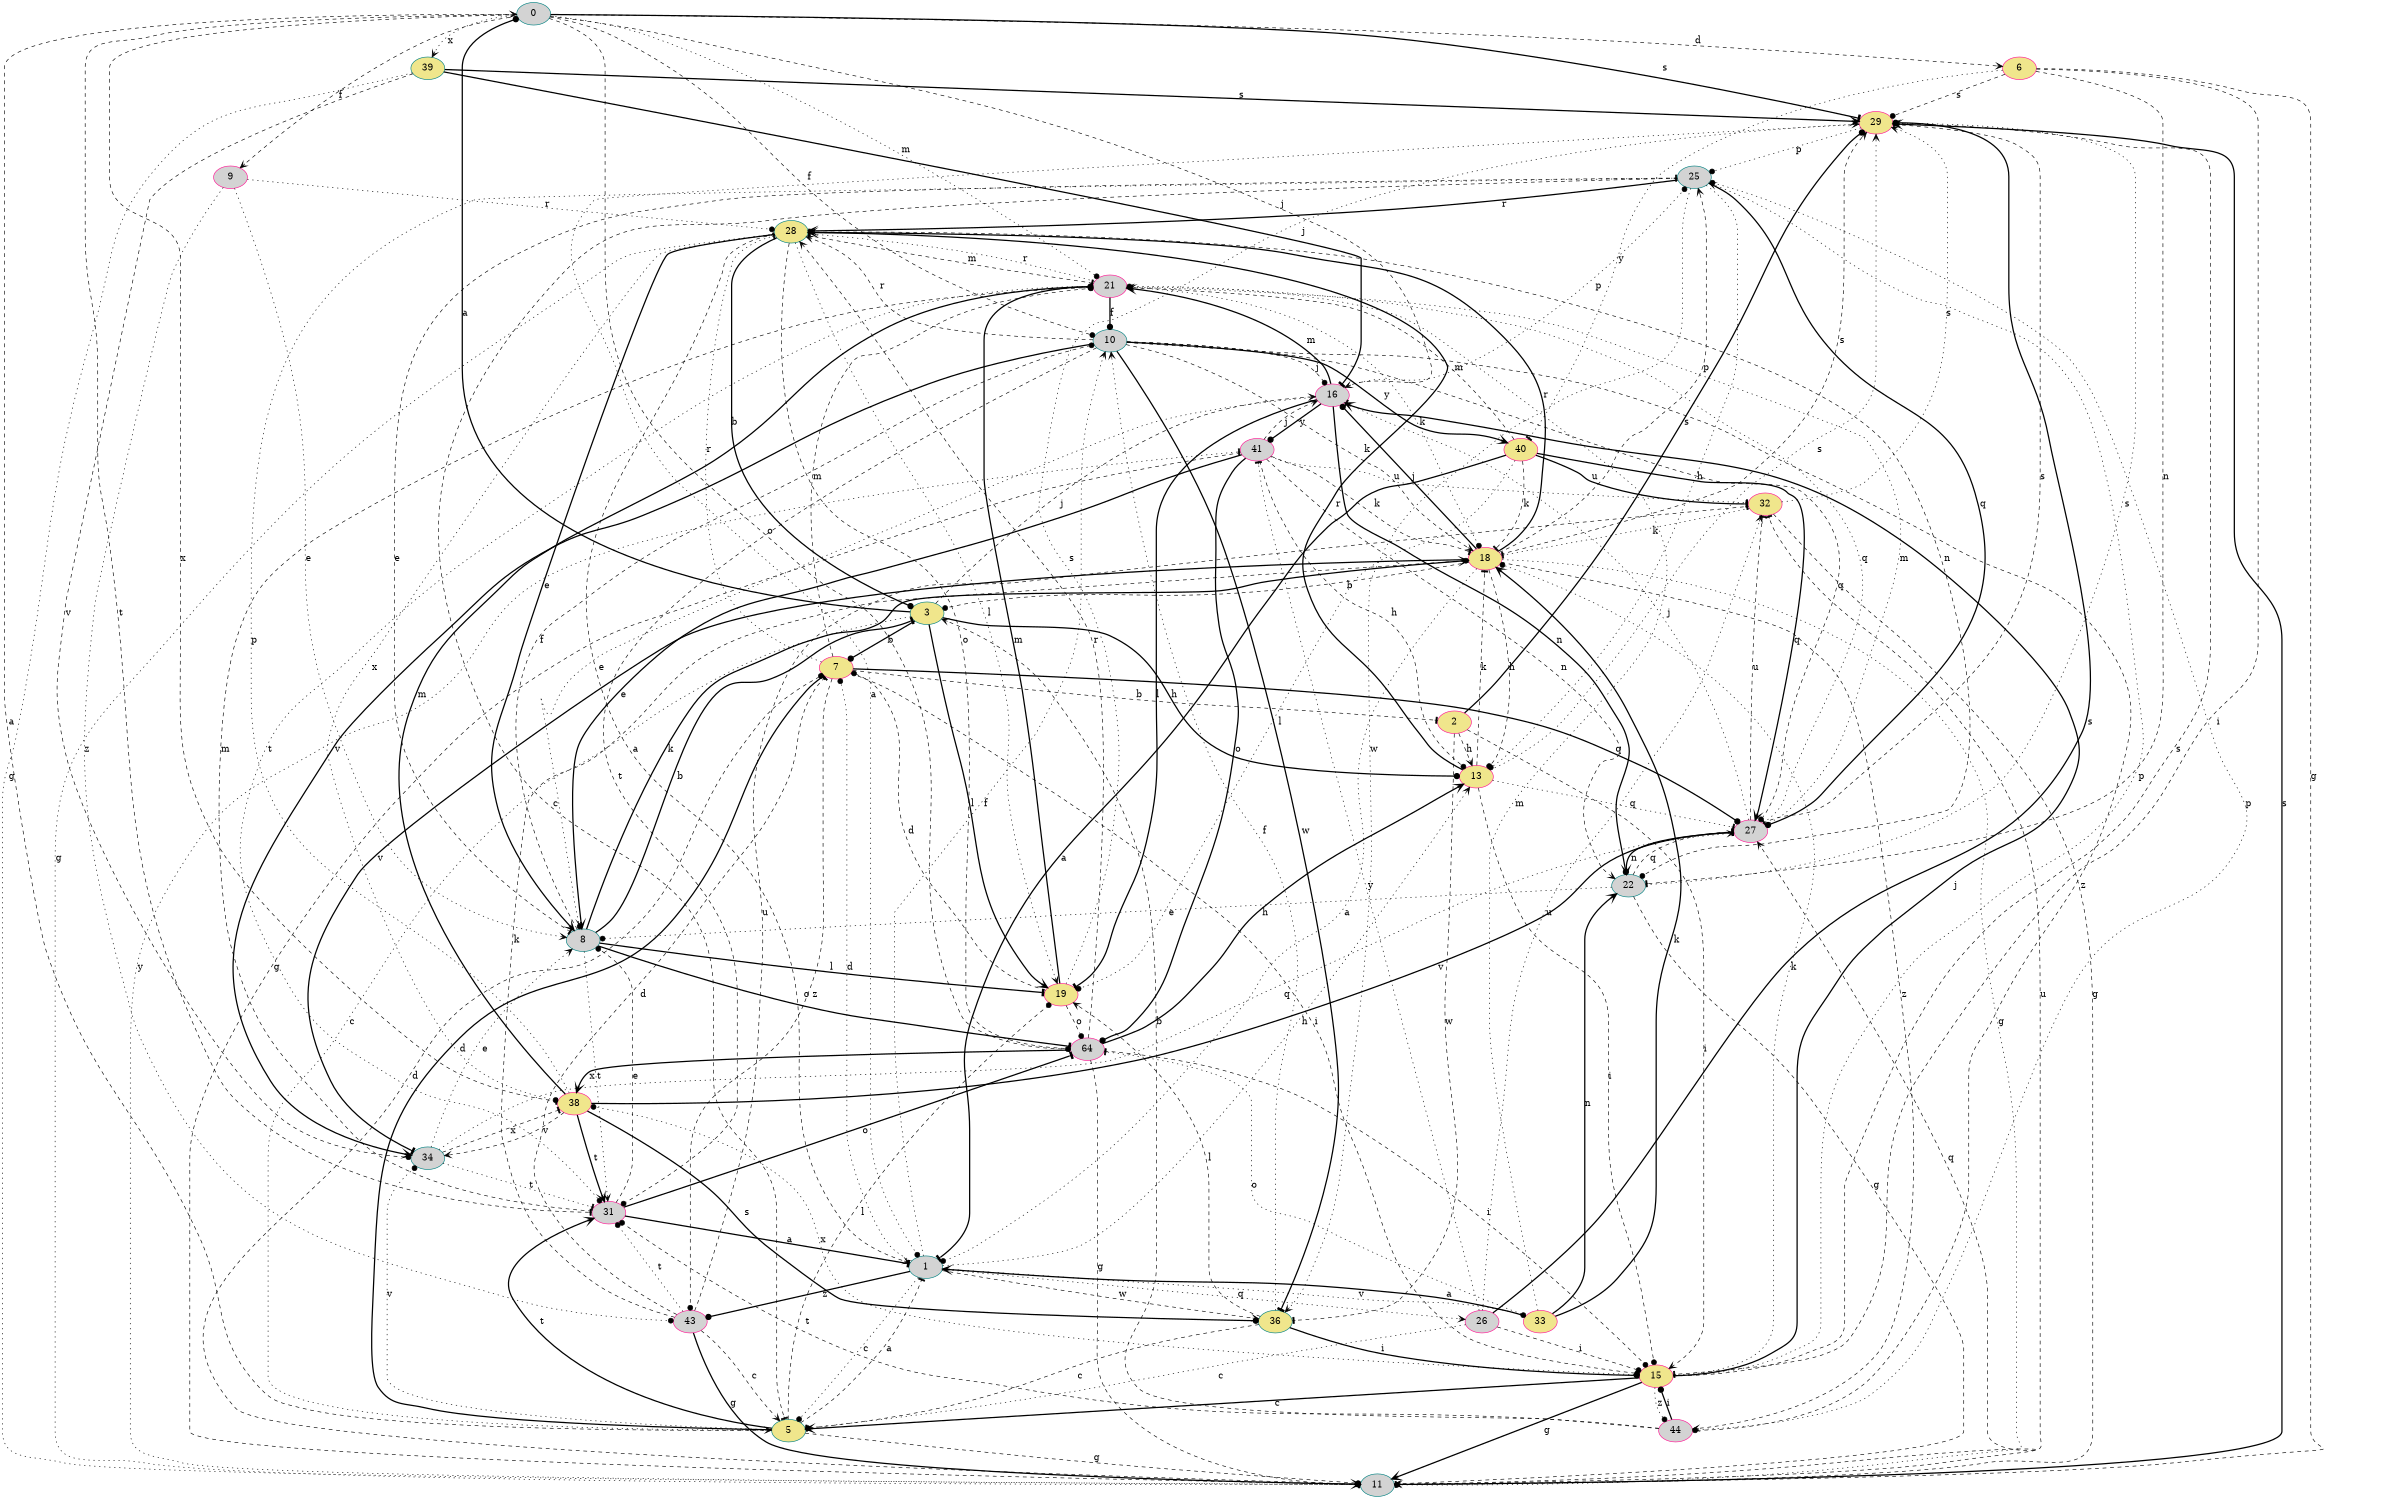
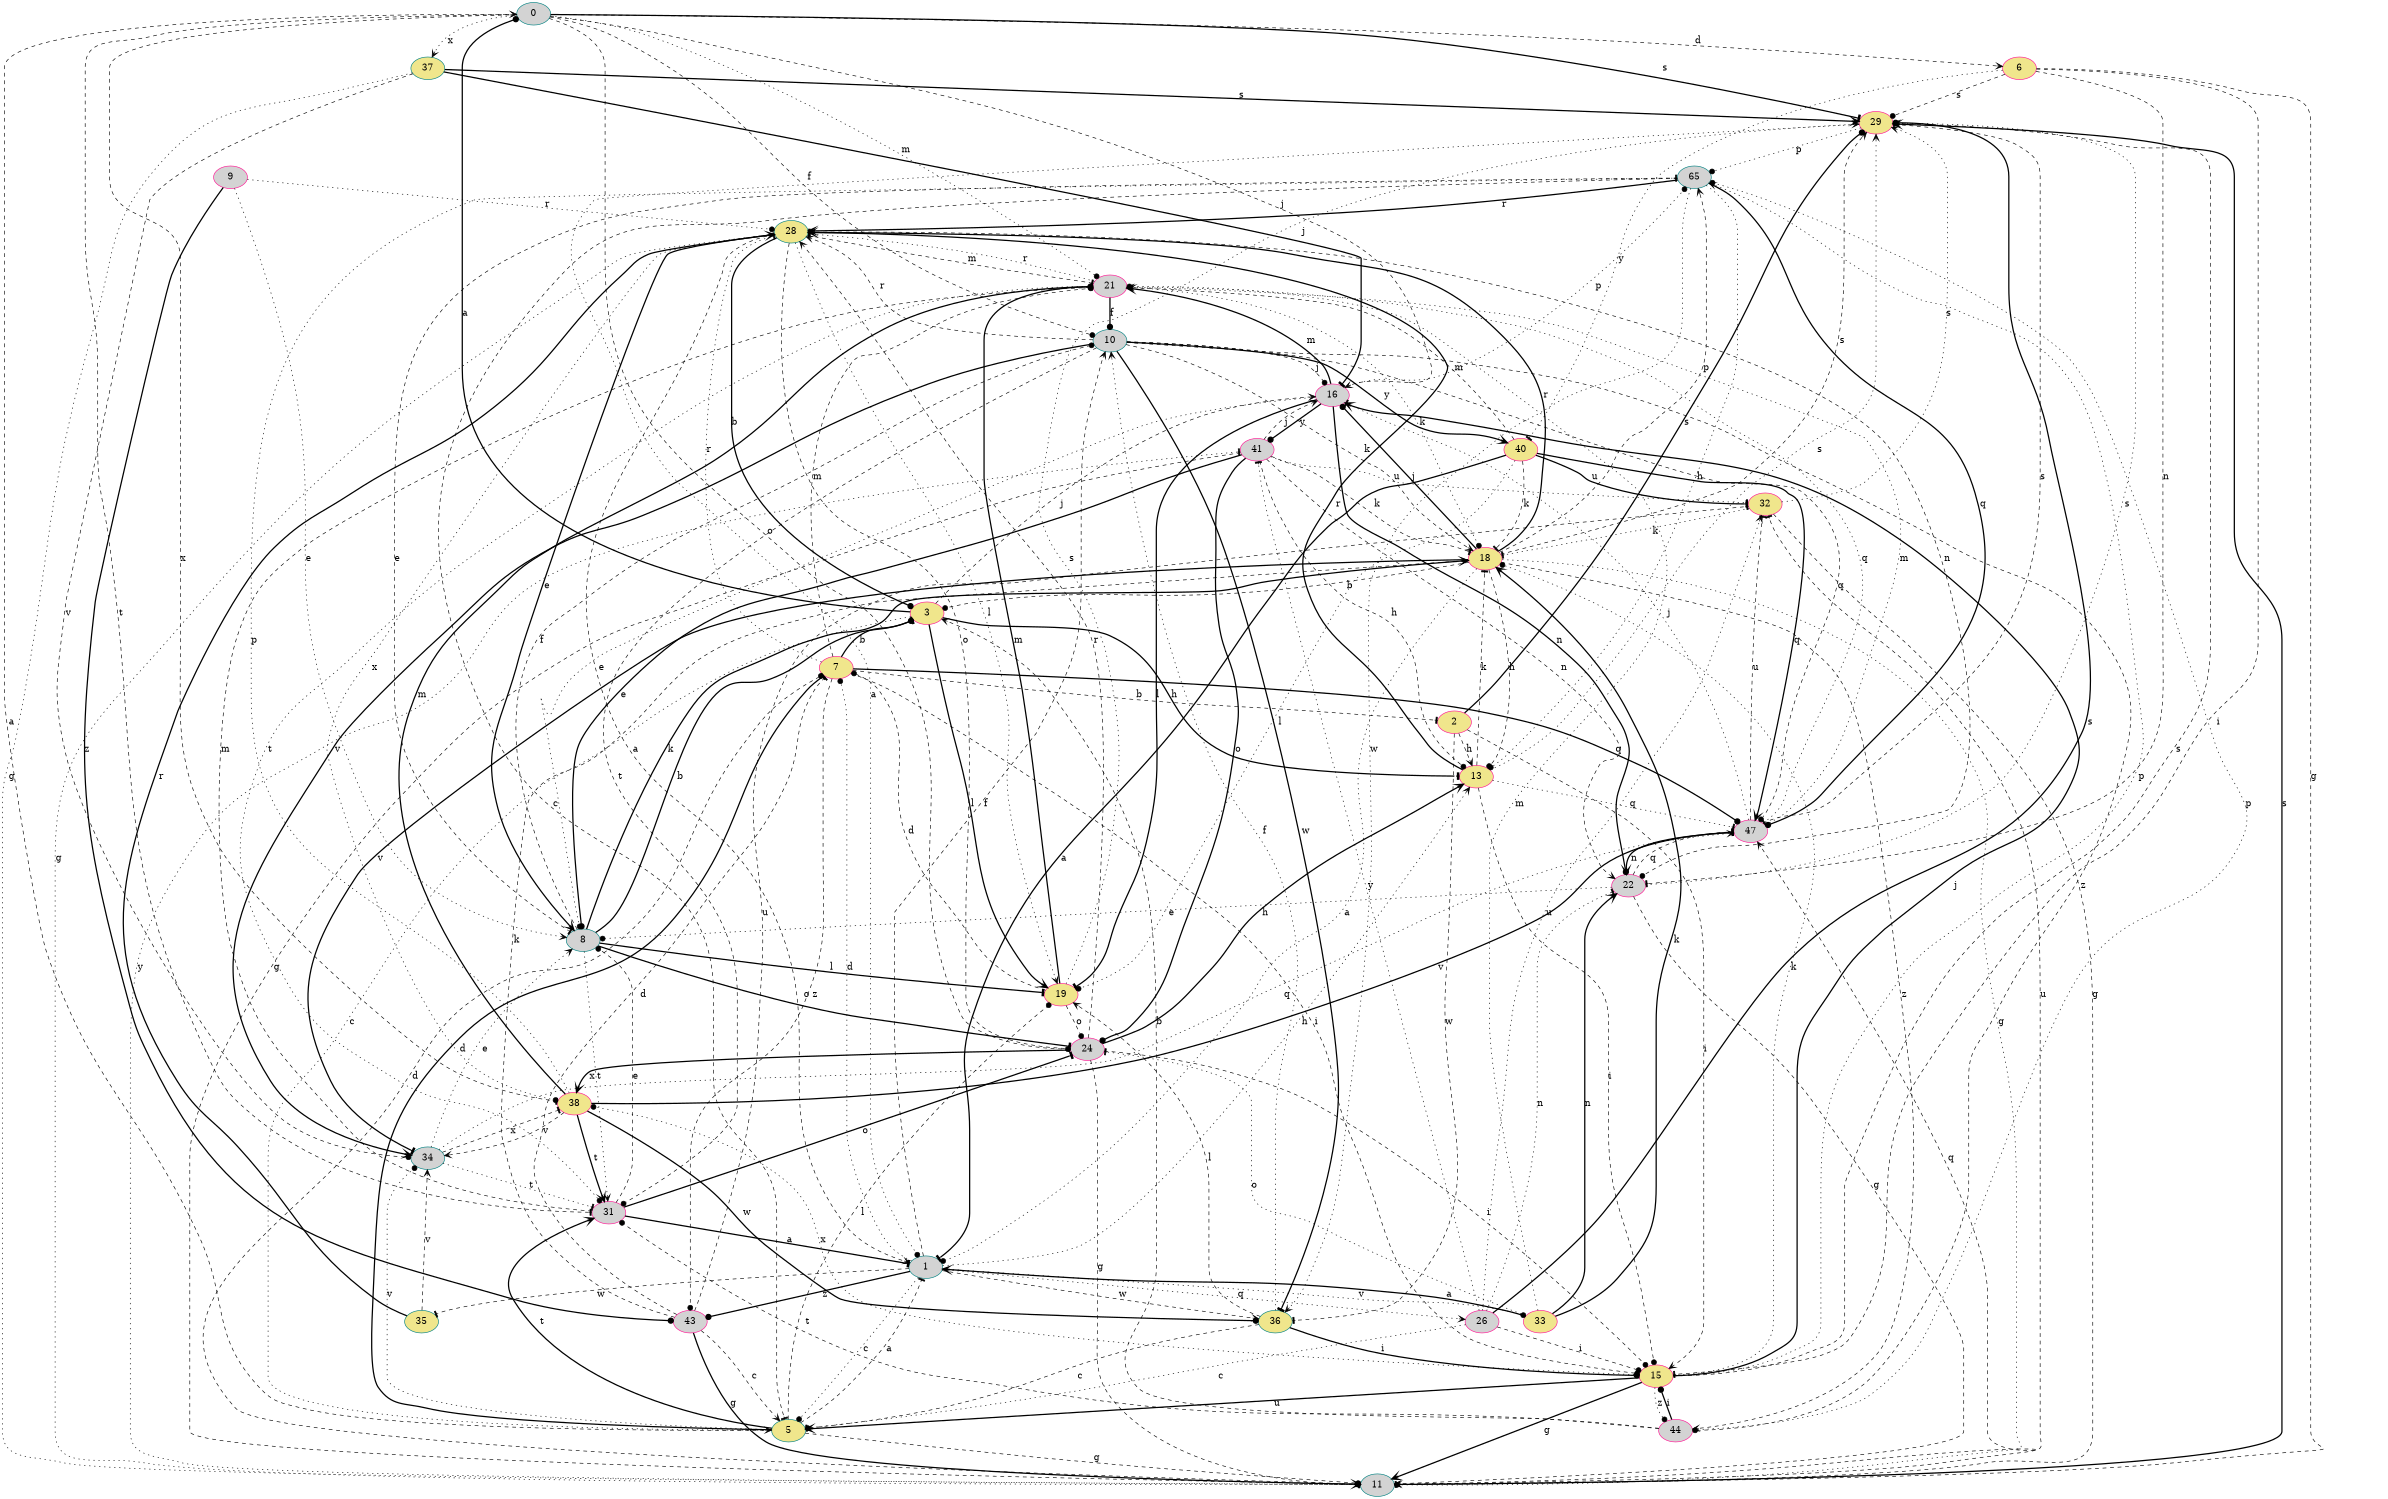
(428, 68) -> (428, 68)
(371, 71) -> none
(1694, 177) -> (1694, 177)
(847, 578) -> (847, 578)
(927, 613) -> (927, 613)
(884, 639) -> (858, 637)
(679, 676) -> (679, 676)
(1177, 708) -> (1177, 708)
(978, 807) -> (978, 807)
(1751, 831) -> (1751, 831)
(1629, 886) -> (1629, 886)
(108, 920) -> (108, 920)
(1087, 1049) -> (1087, 1049)
none -> (1537, 1087)
(747, 1213) -> (747, 1213)
(651, 1269) -> none
none -> (422, 1322)
(1277, 1403) -> (1277, 1403)
